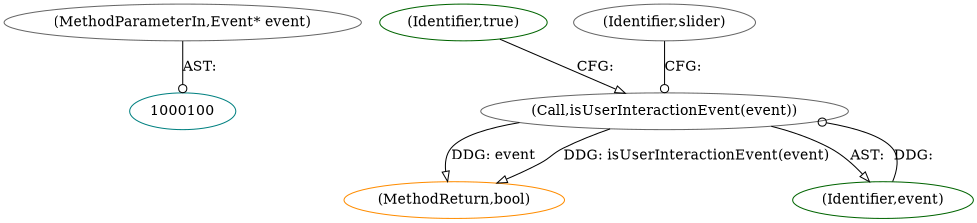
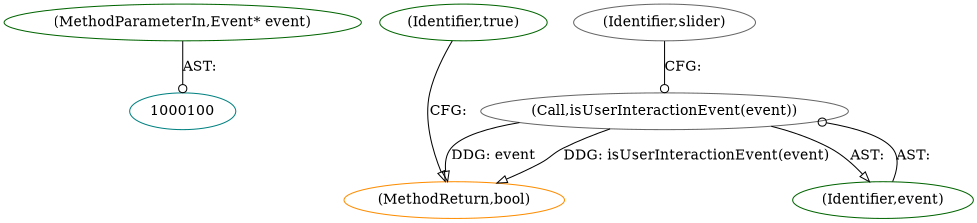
(183, 22) -> (183, 22)
(558, 64) -> (428, 105)
(916, 156) -> (916, 156)
